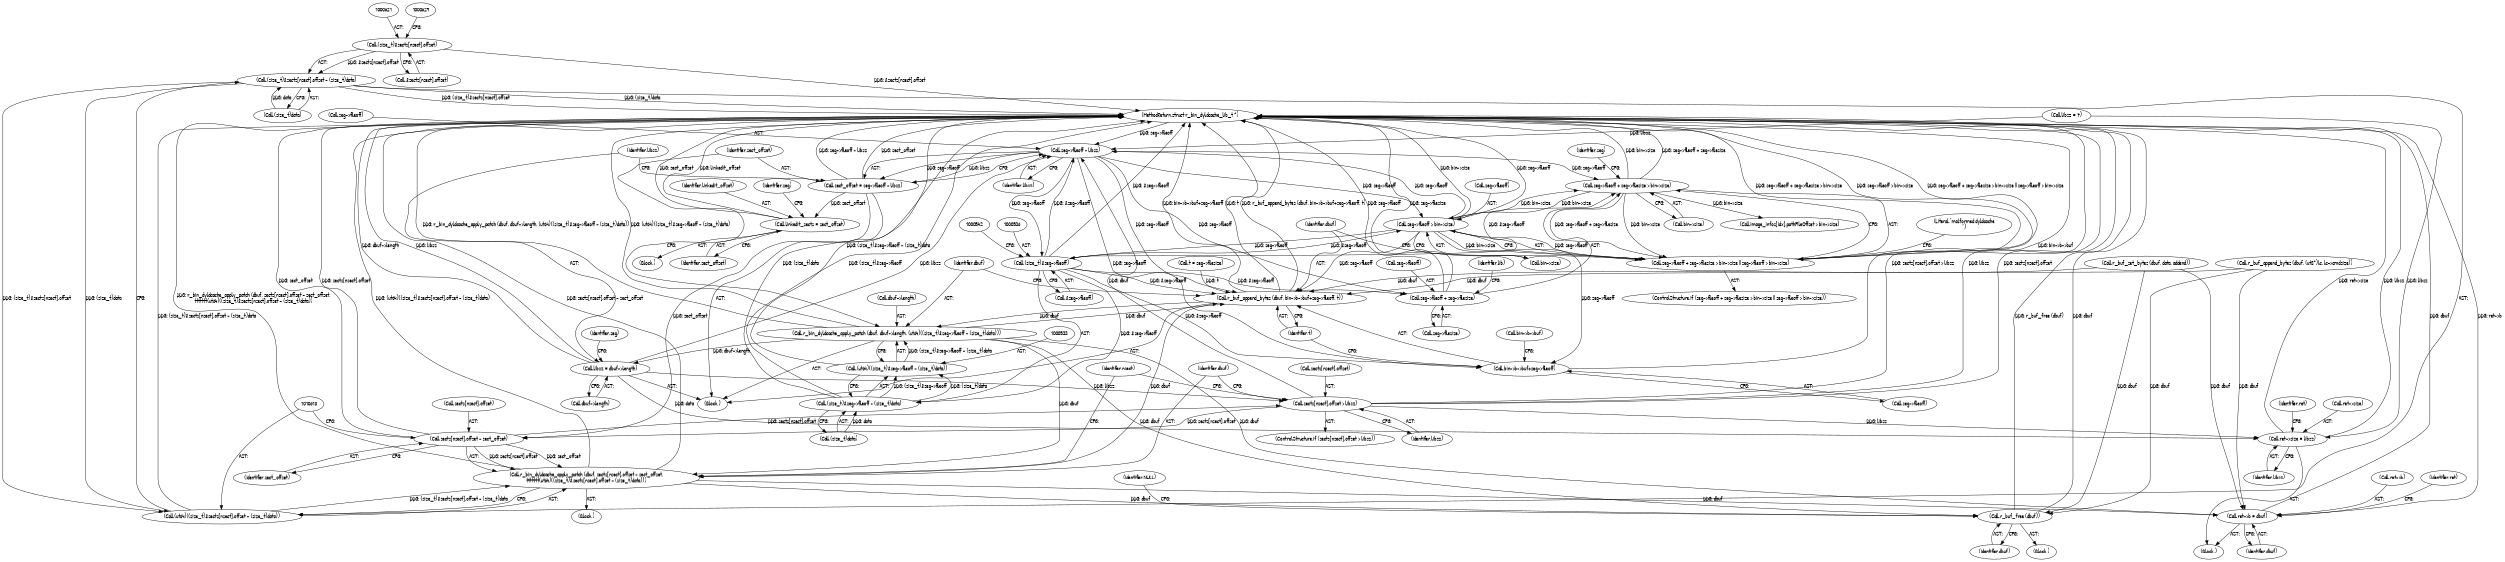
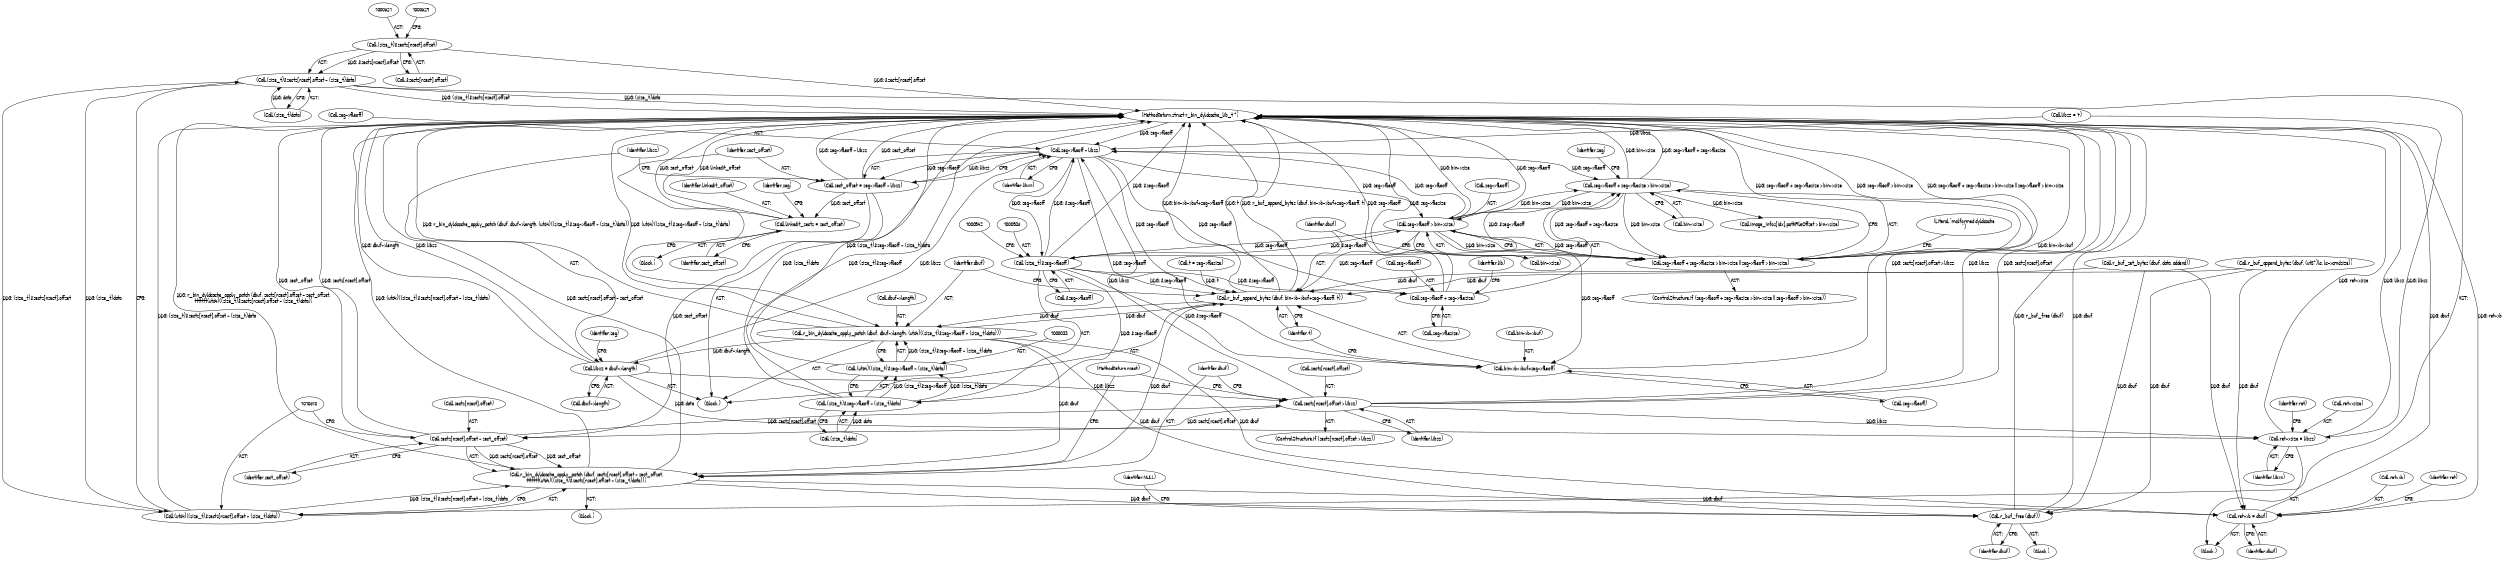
(1119, 281) -> (1119, 281)
(1059, 334) -> (1059, 334)
(1530, 351) -> (1530, 351)
(1118, 369) -> (1118, 369)
